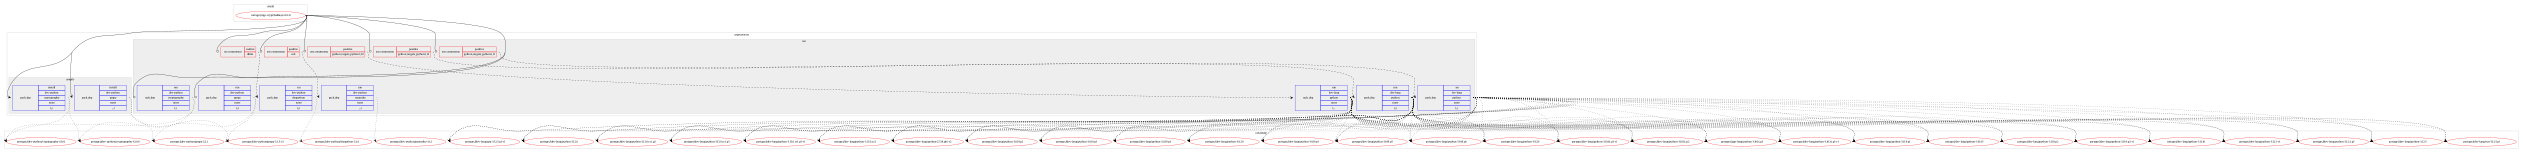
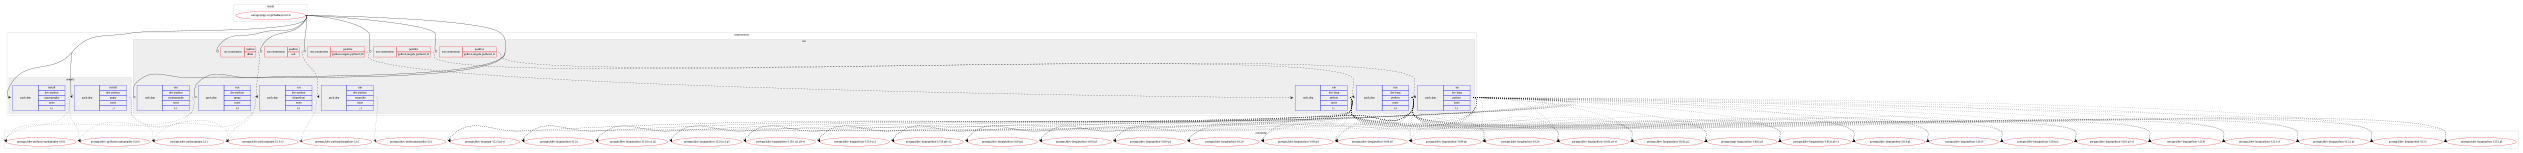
(2482, 142) -> (2482, 142)
